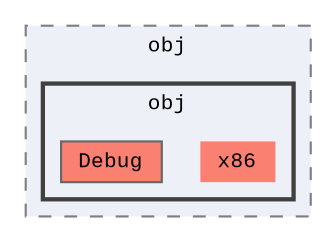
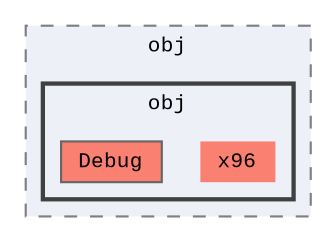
(238, 162) -> (238, 162)
